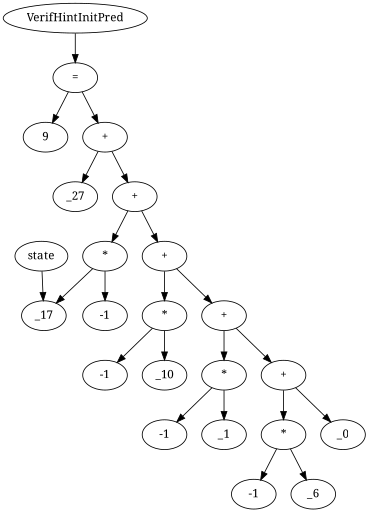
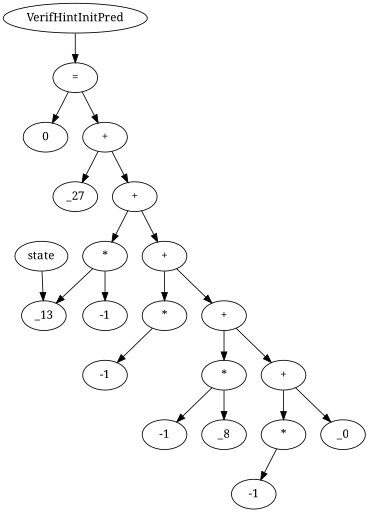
(46, 137) -> (46, 137)
(44, 316) -> (44, 316)
(165, 375) -> none
(224, 435) -> (224, 435)
(313, 494) -> none
